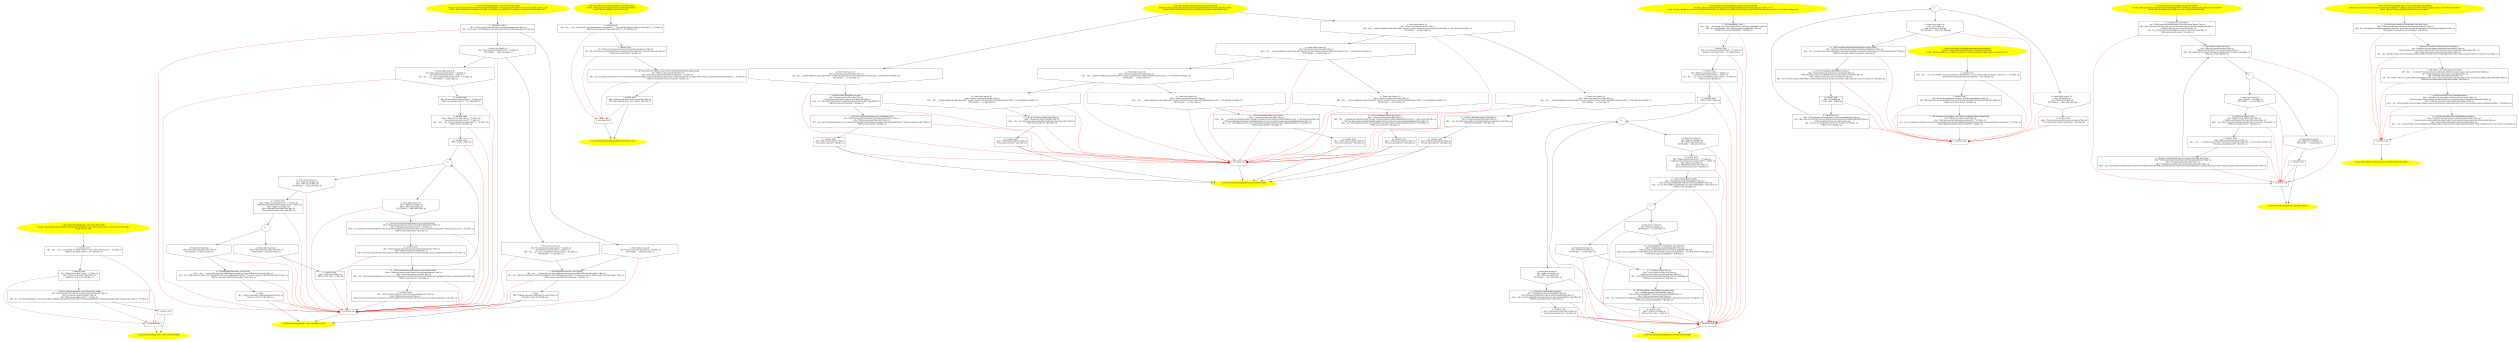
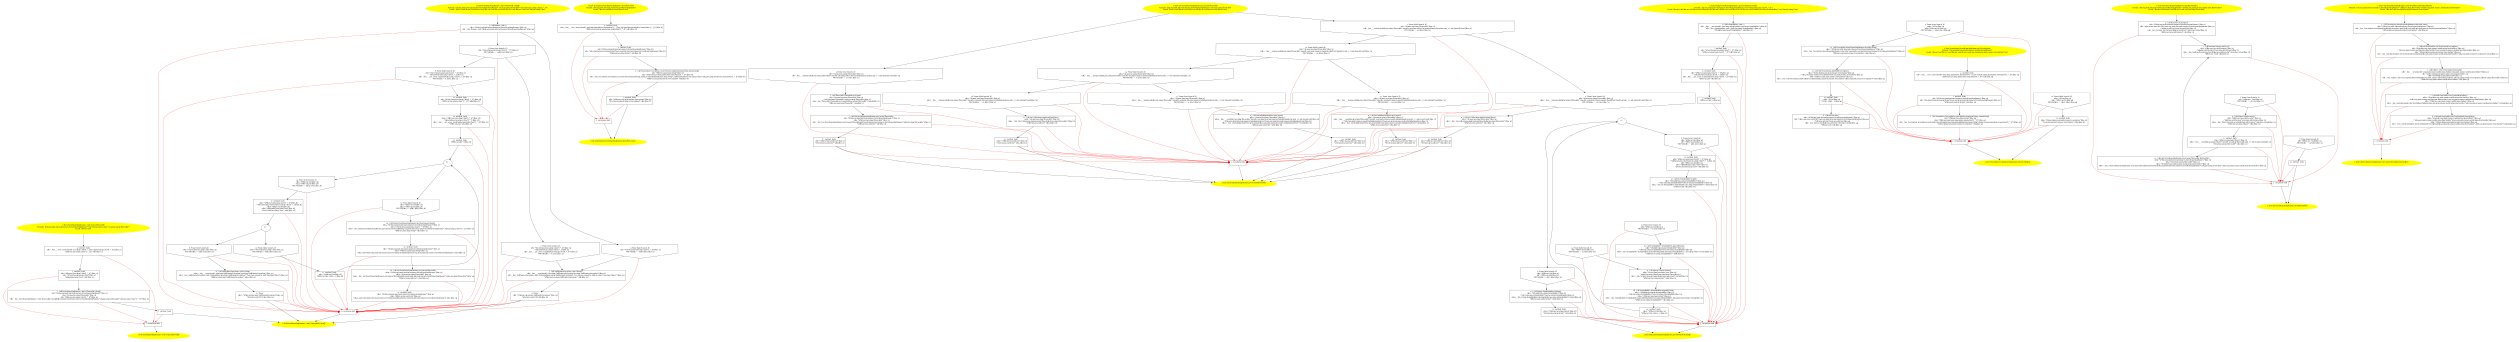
(1935, 9) -> none
(2250, 76) -> none
(1668, 117) -> none
none -> (2008, 163)
(1651, 207) -> none
(164, 323) -> (225, 318)
